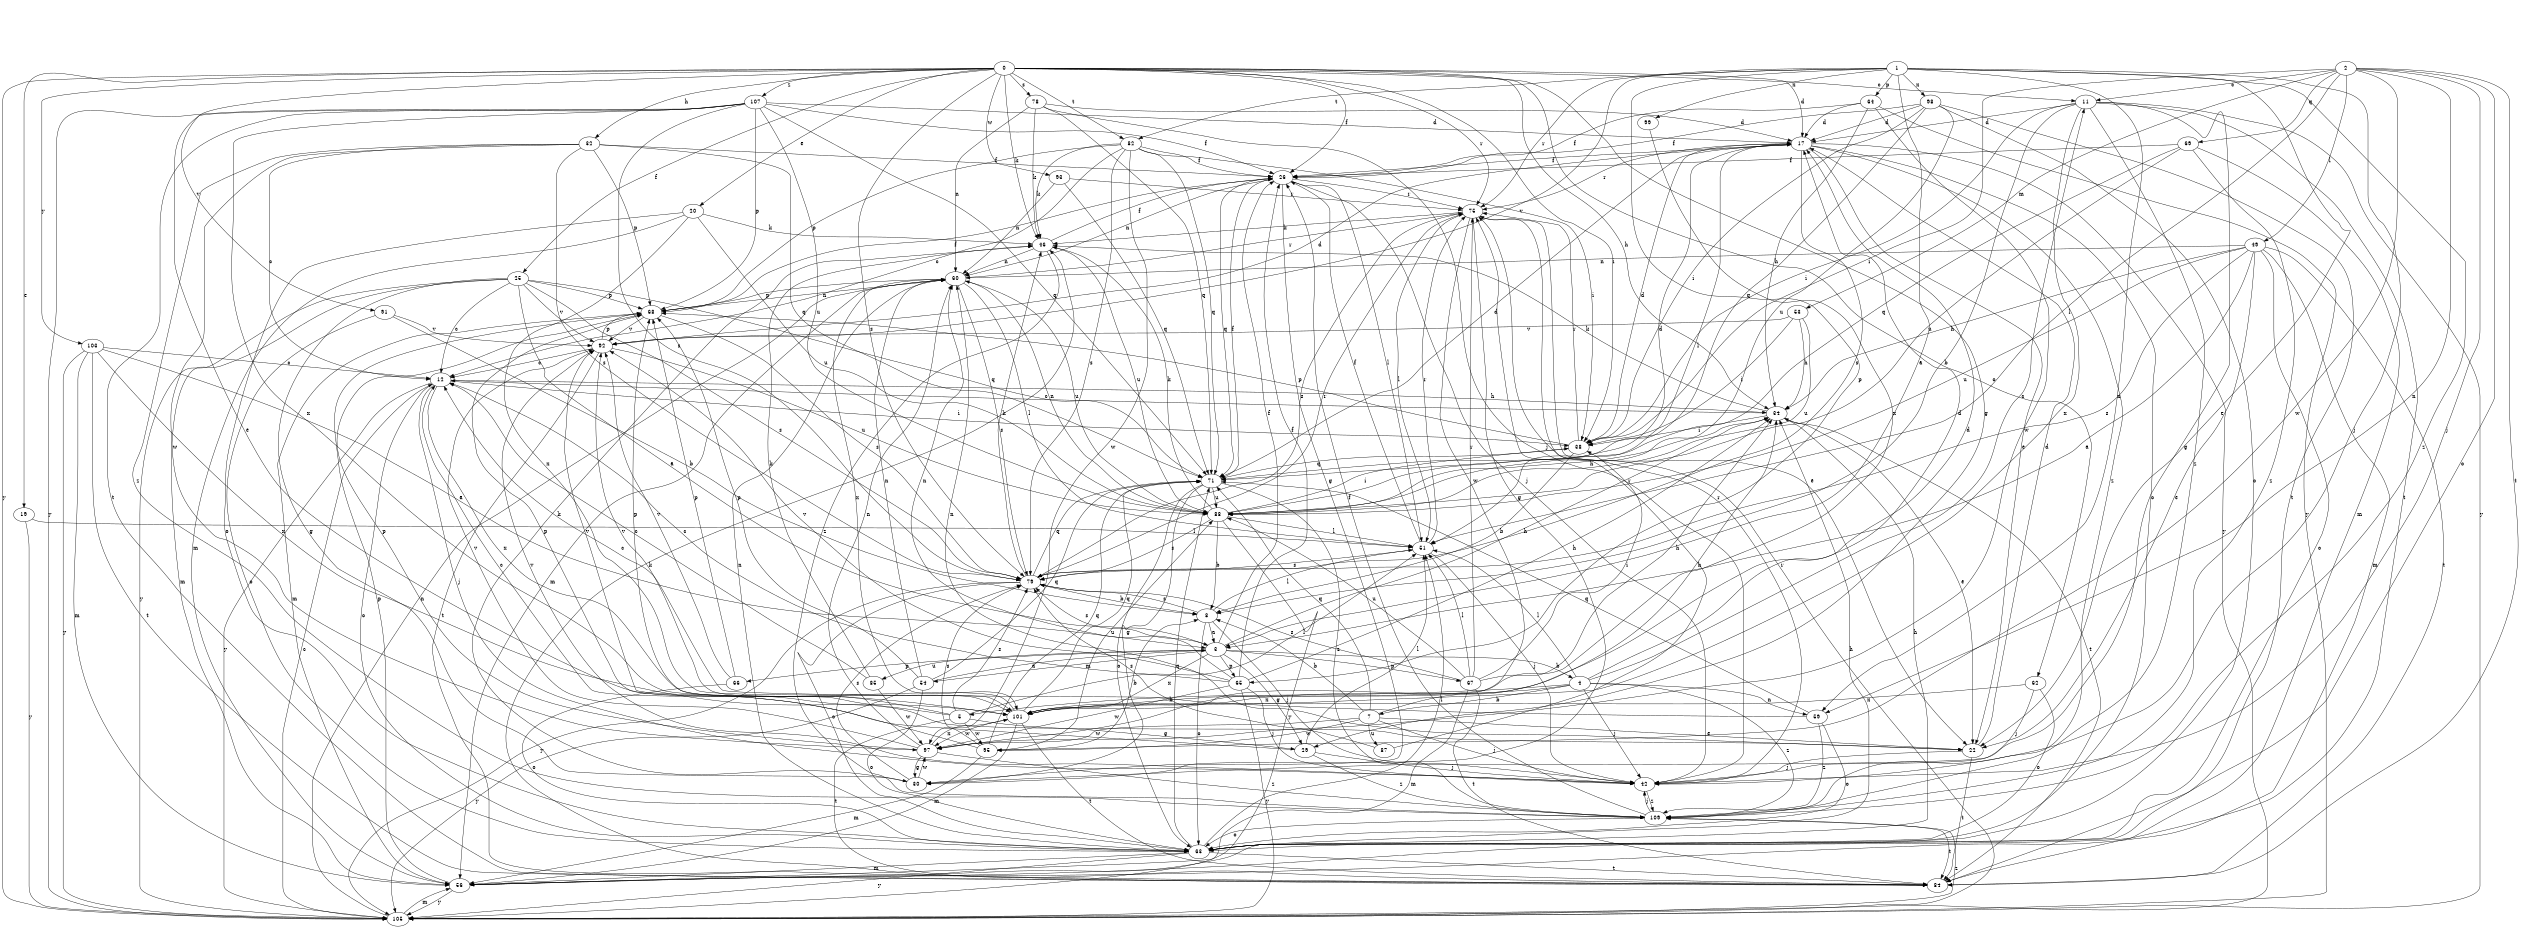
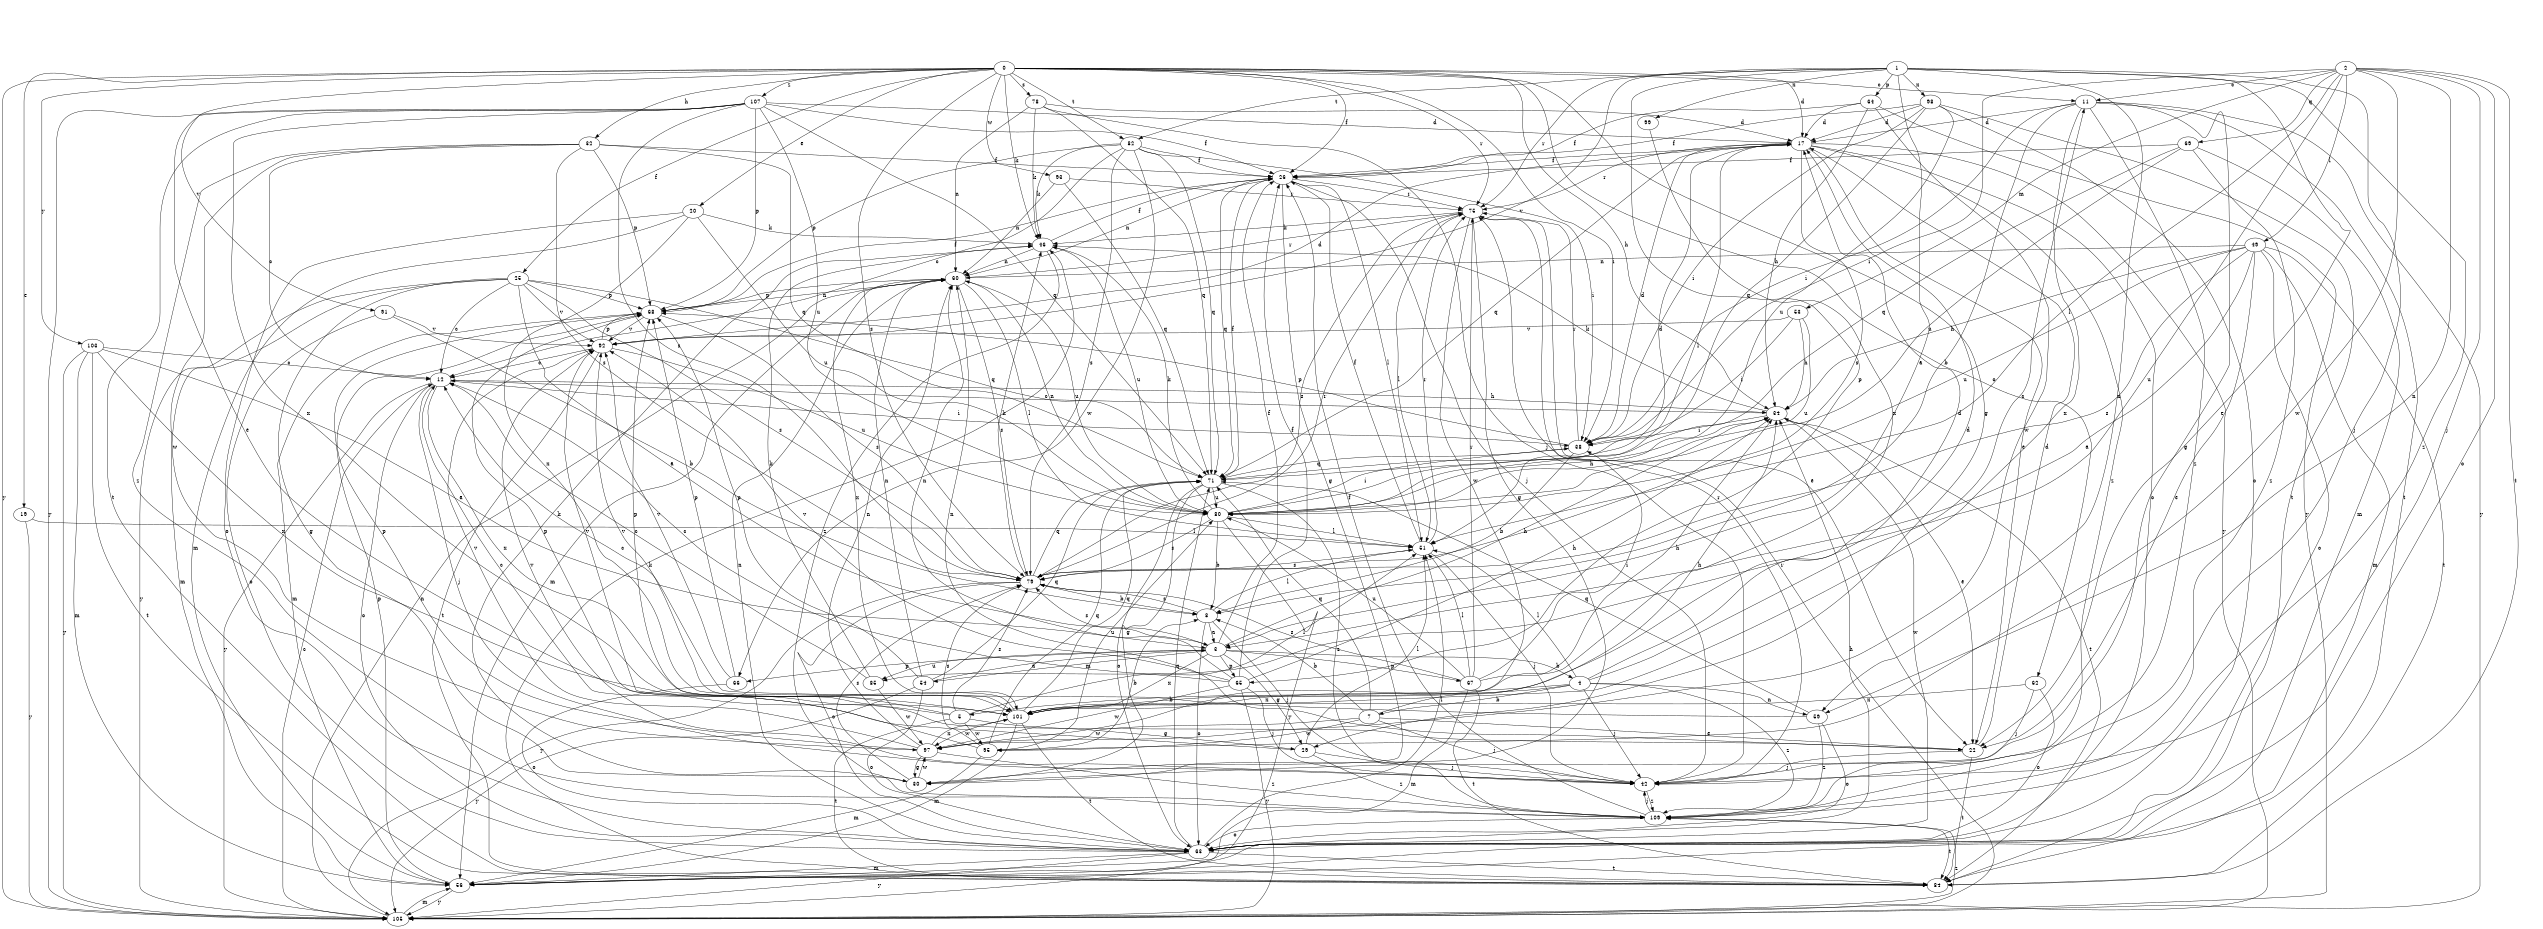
(1496, 312) -> (1496, 312)
(1087, 466) -> (1013, 460)
(1218, 515) -> (1218, 515)
none -> (1722, 577)
(1916, 633) -> (1916, 633)
(1384, 751) -> none
